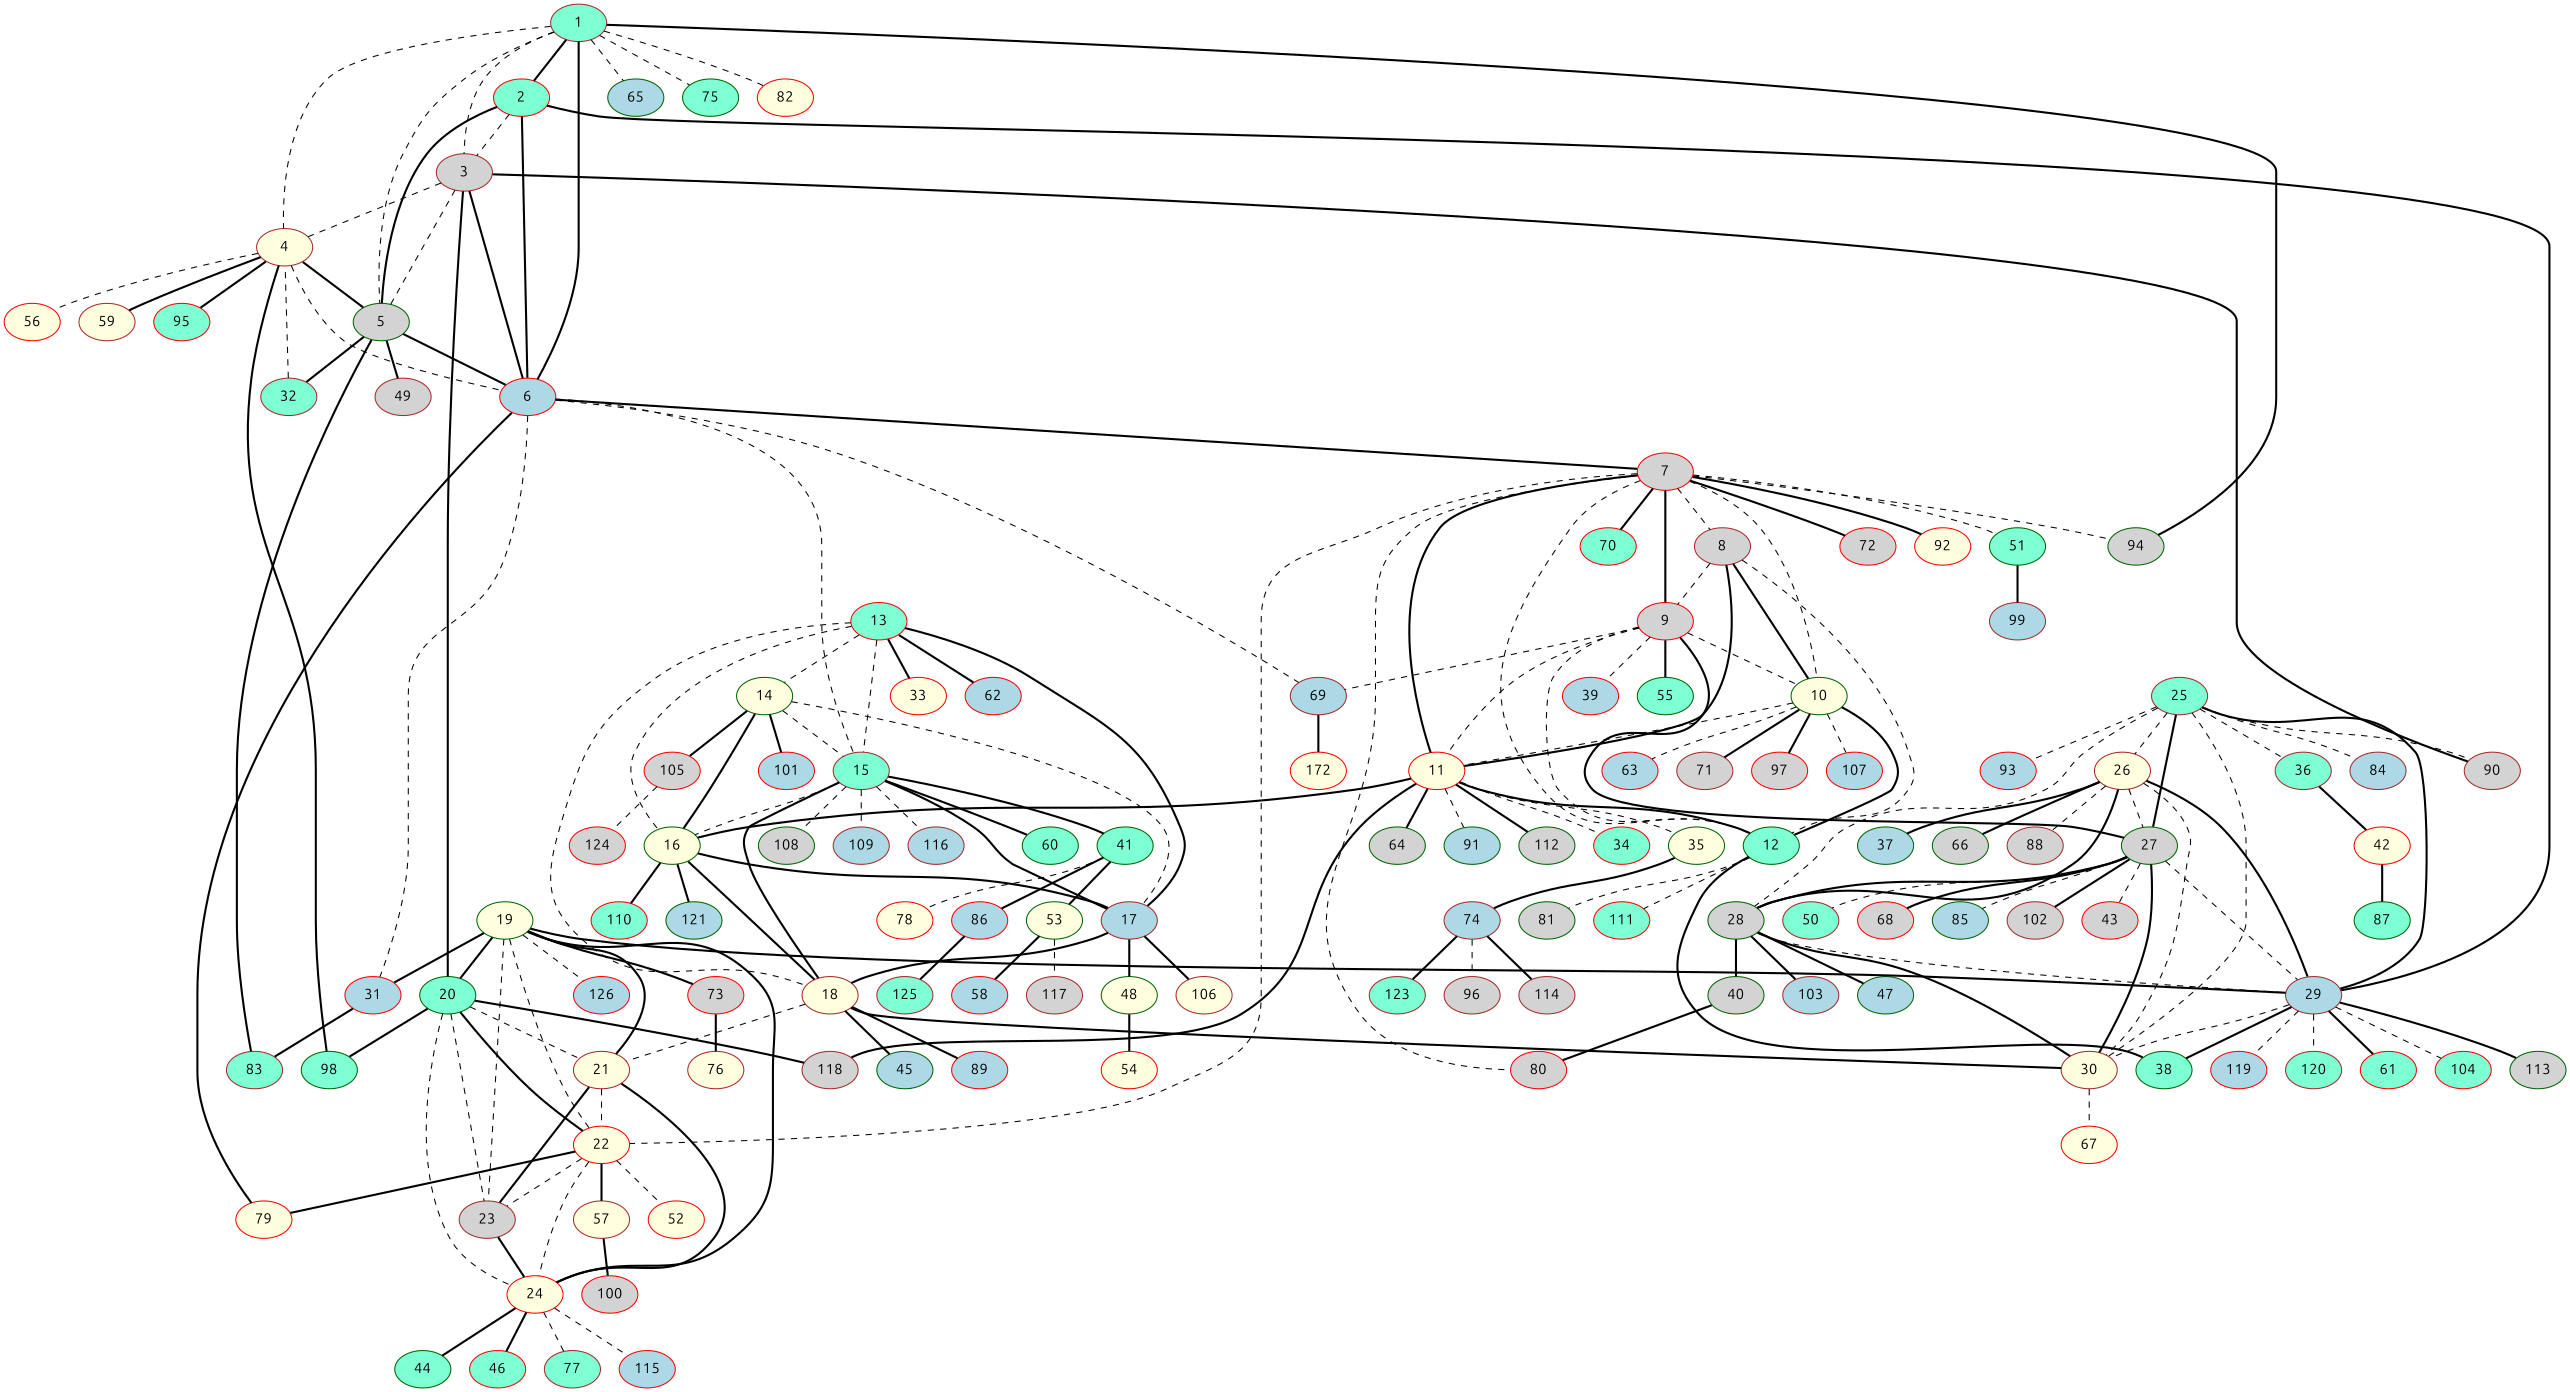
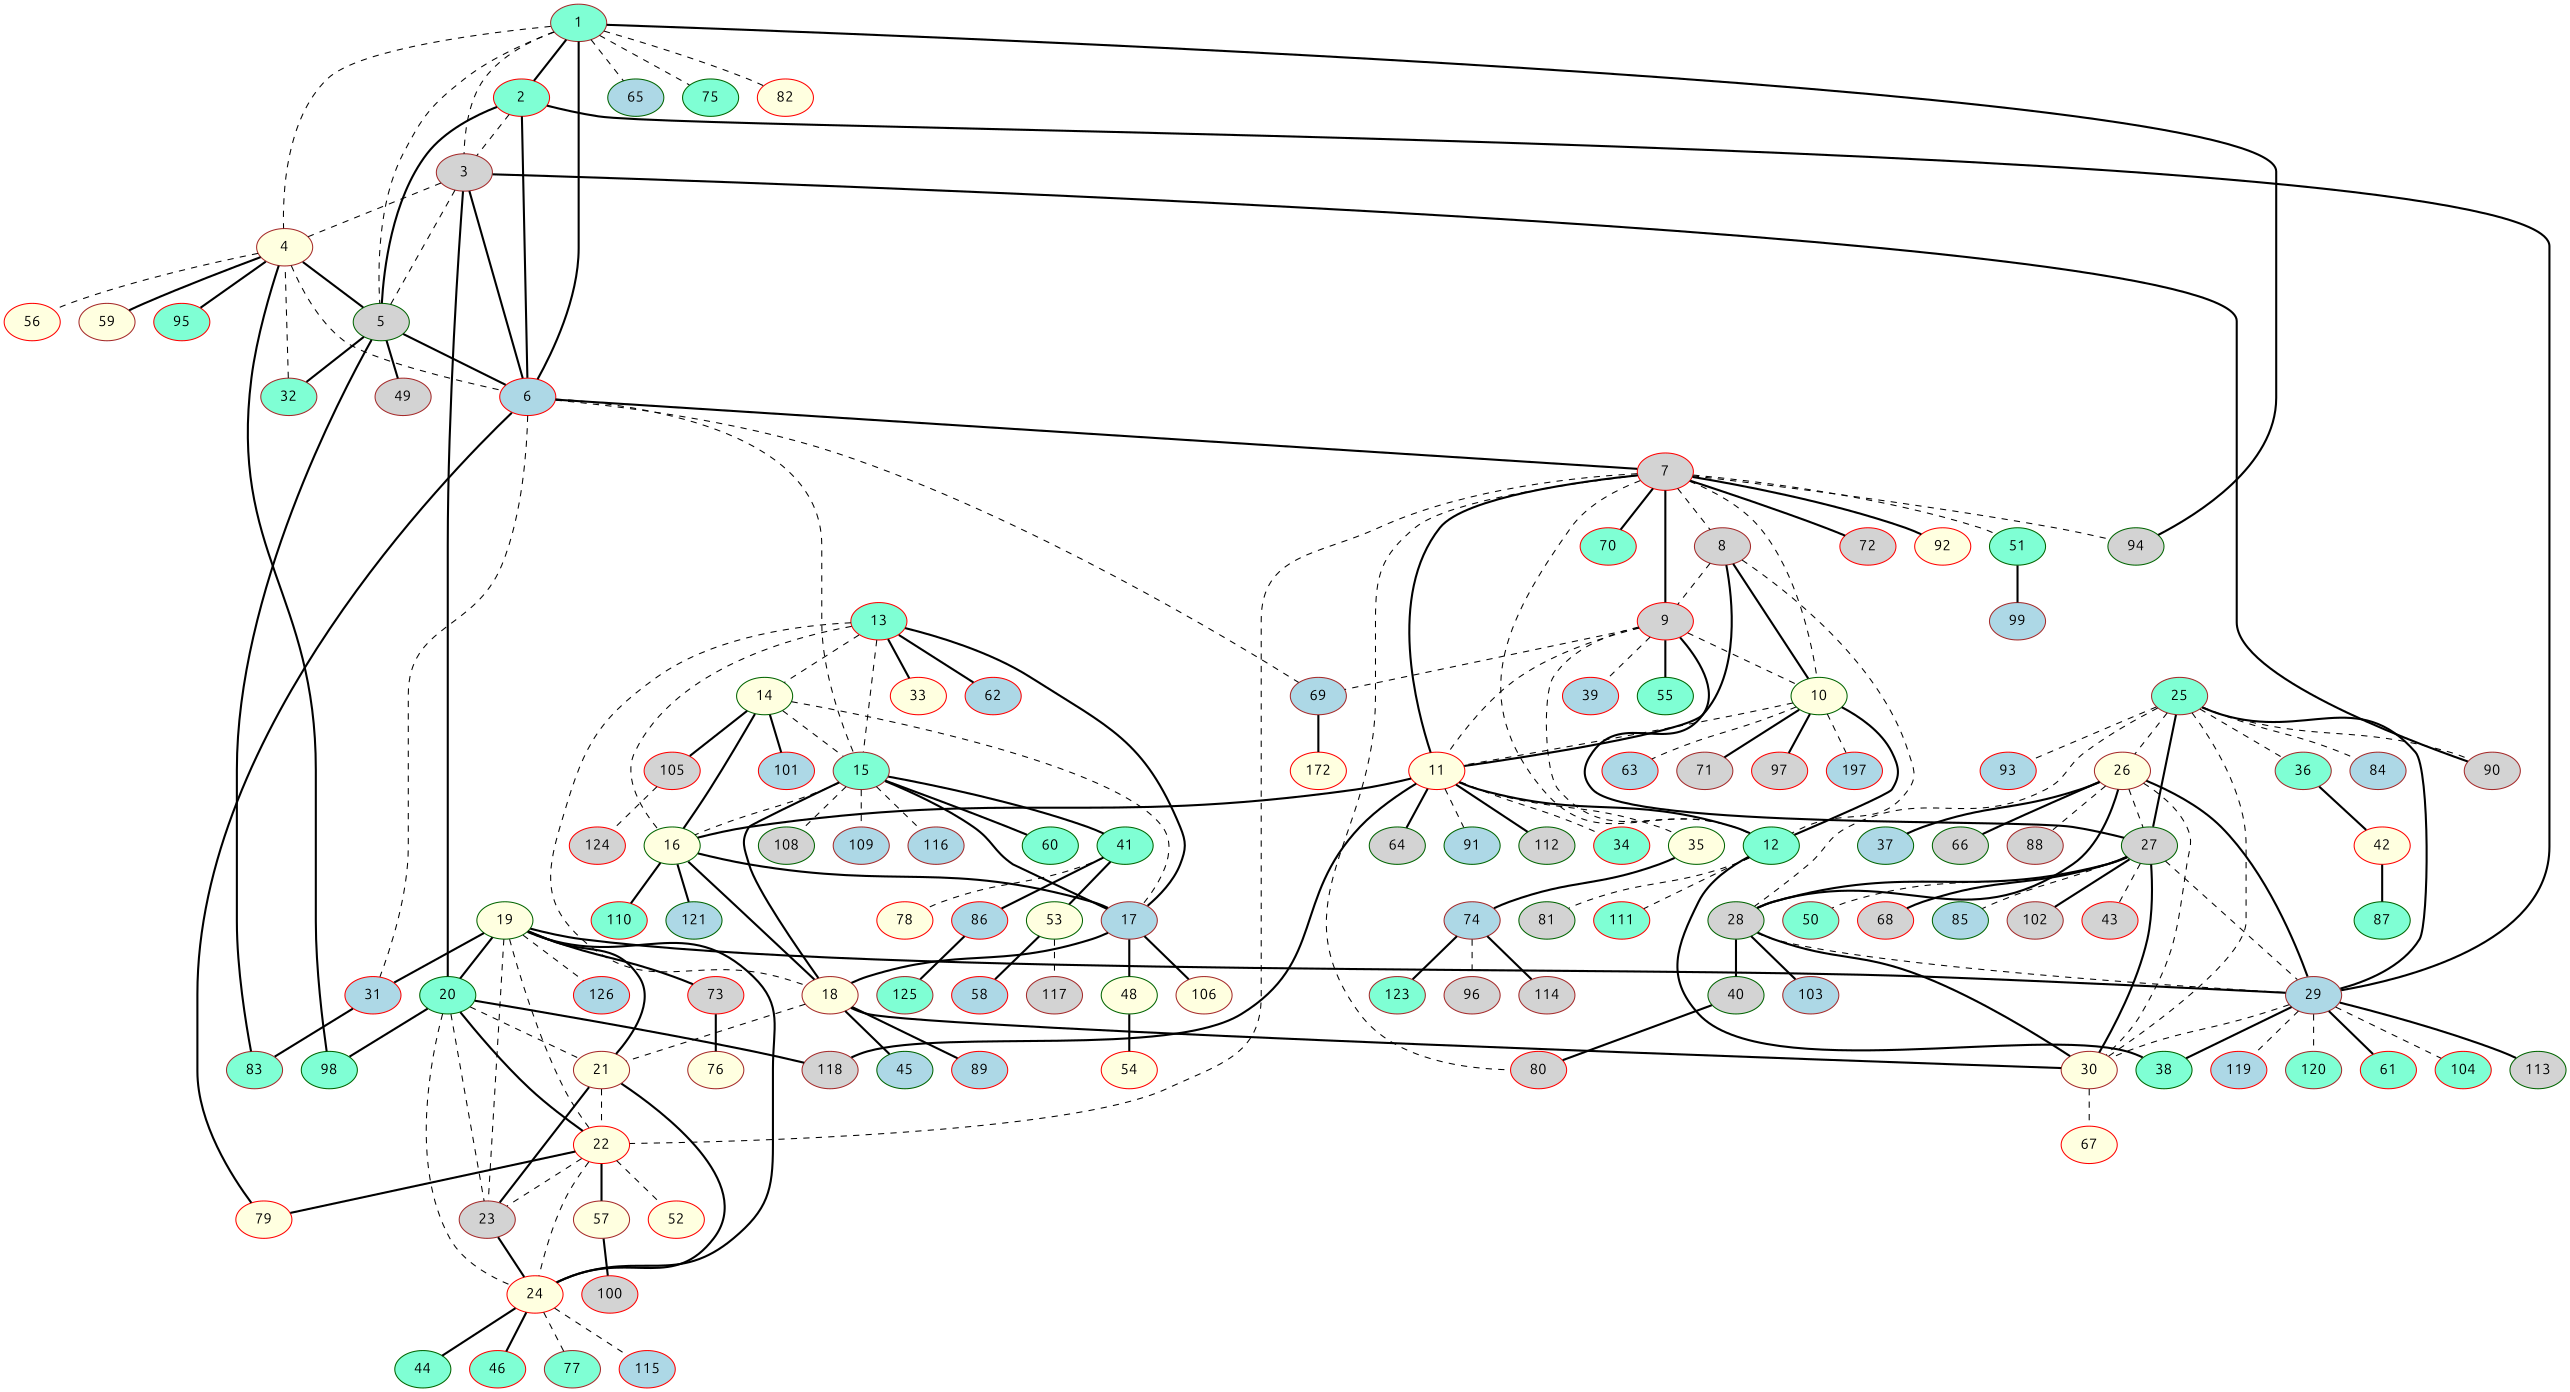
(1854, 771) -> (1854, 771)
(1886, 995) -> none
